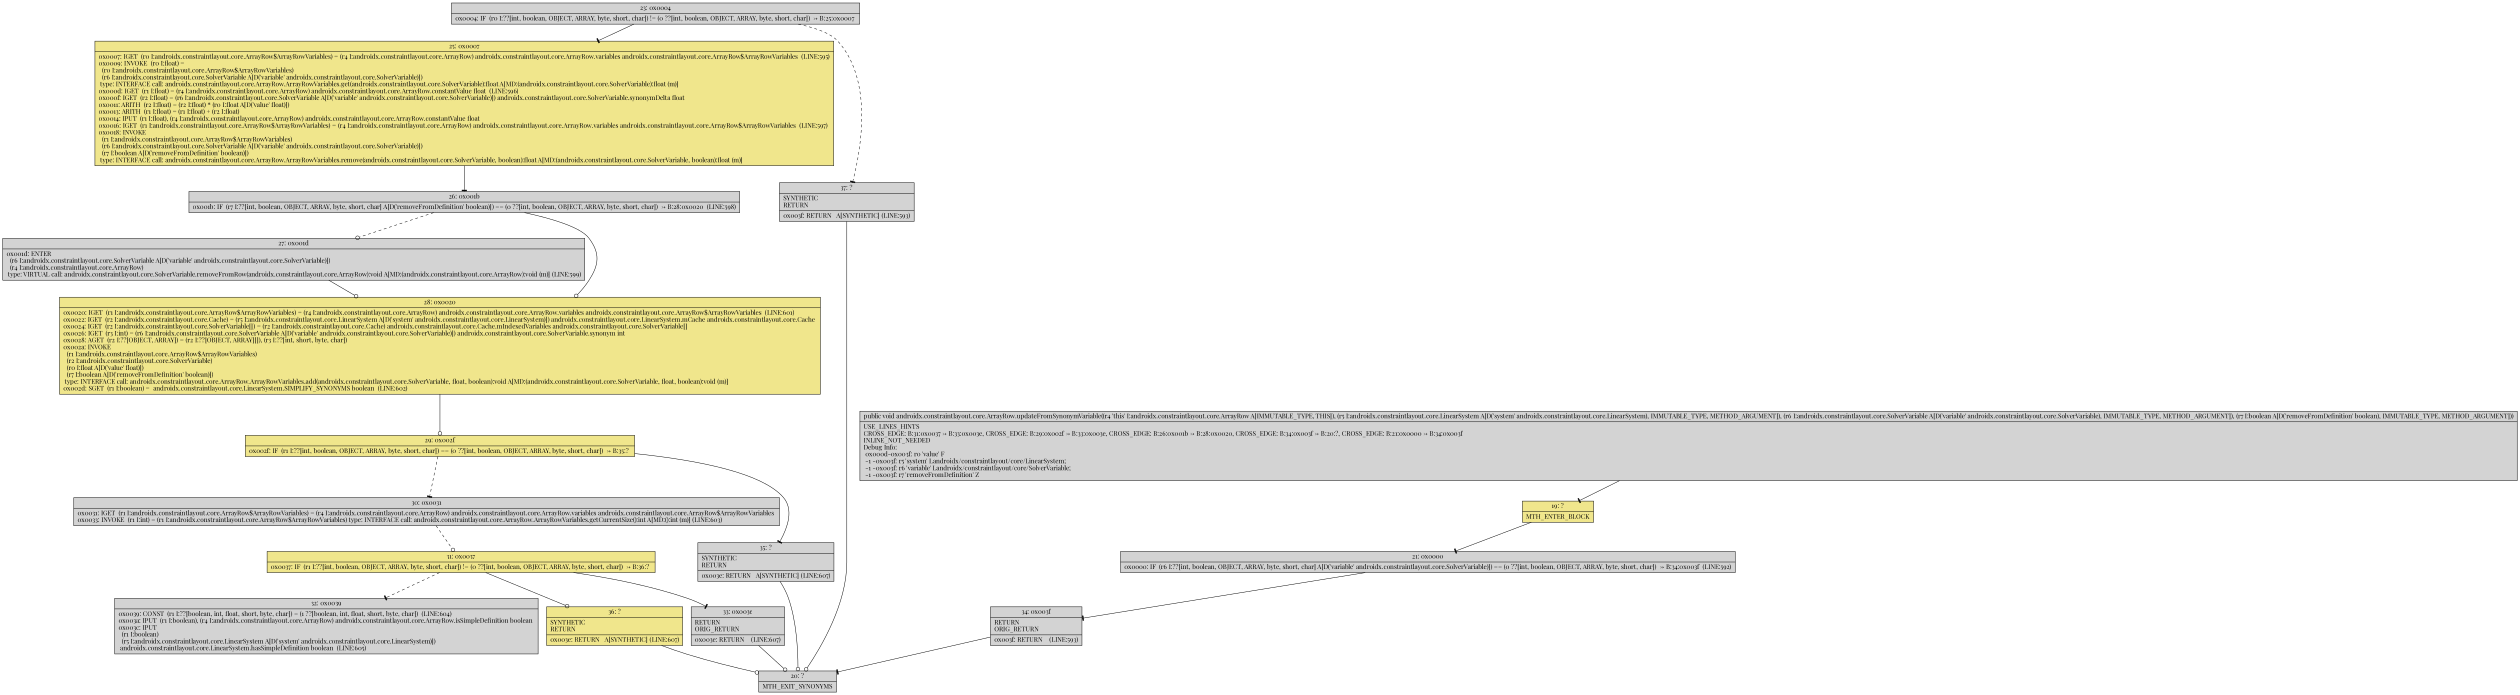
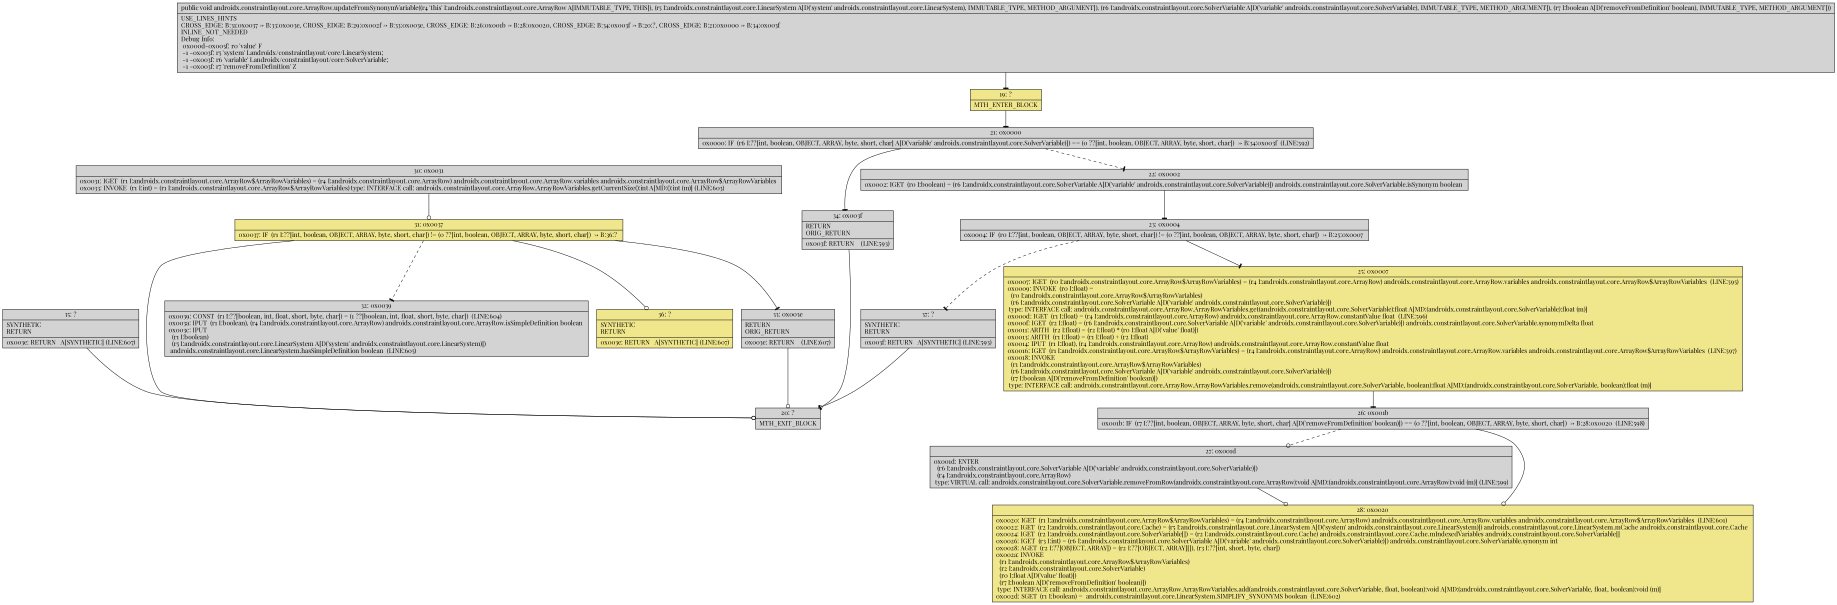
none -> (1164, 180)
(440, 446) -> none
(444, 537) -> (429, 205)
(708, 660) -> (156, 384)
(798, 687) -> (788, 424)
